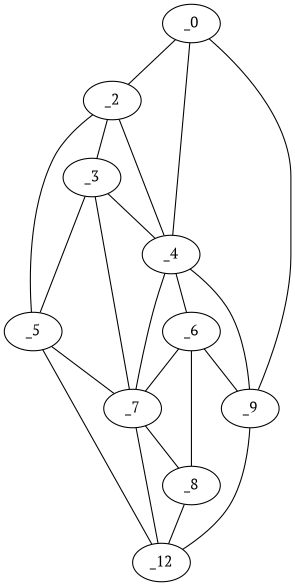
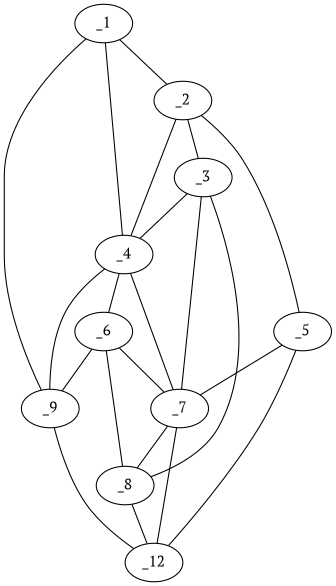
(191, 24) -> (104, 24)
(63, 254) -> (238, 354)
